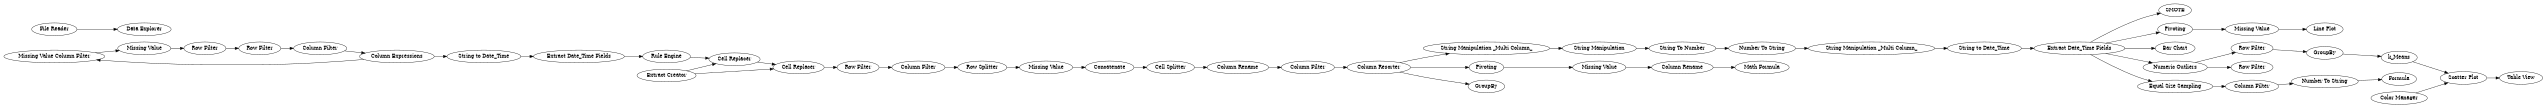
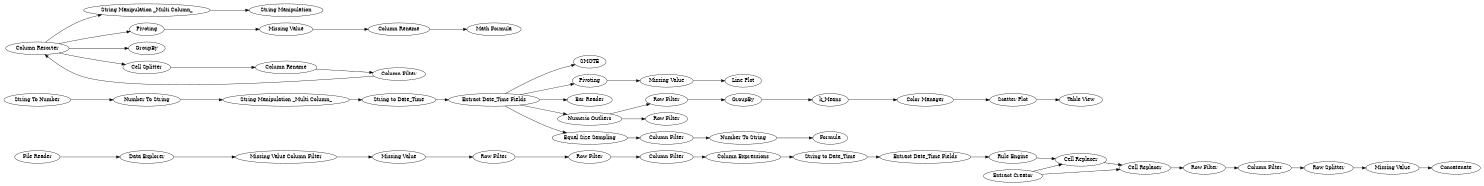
(1641, 48) -> none
(2175, 48) -> (590, 100)
(232, 65) -> (203, 157)
(1139, 67) -> (90, 59)
(2429, 67) -> (871, 100)
